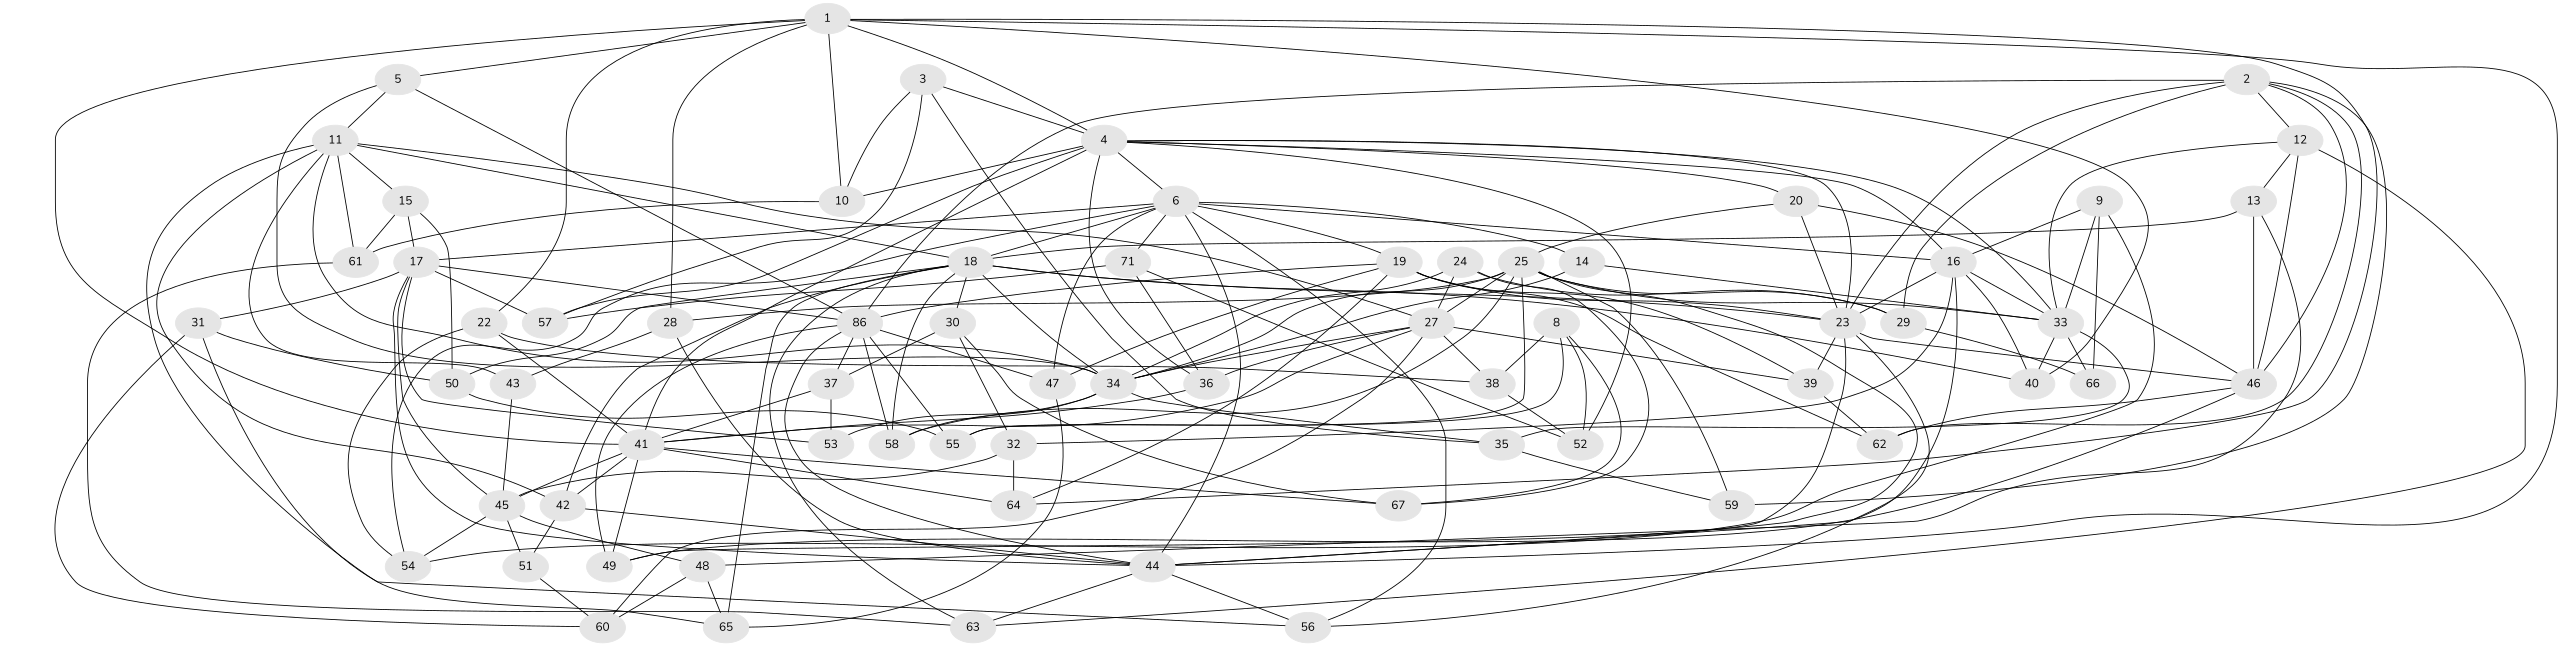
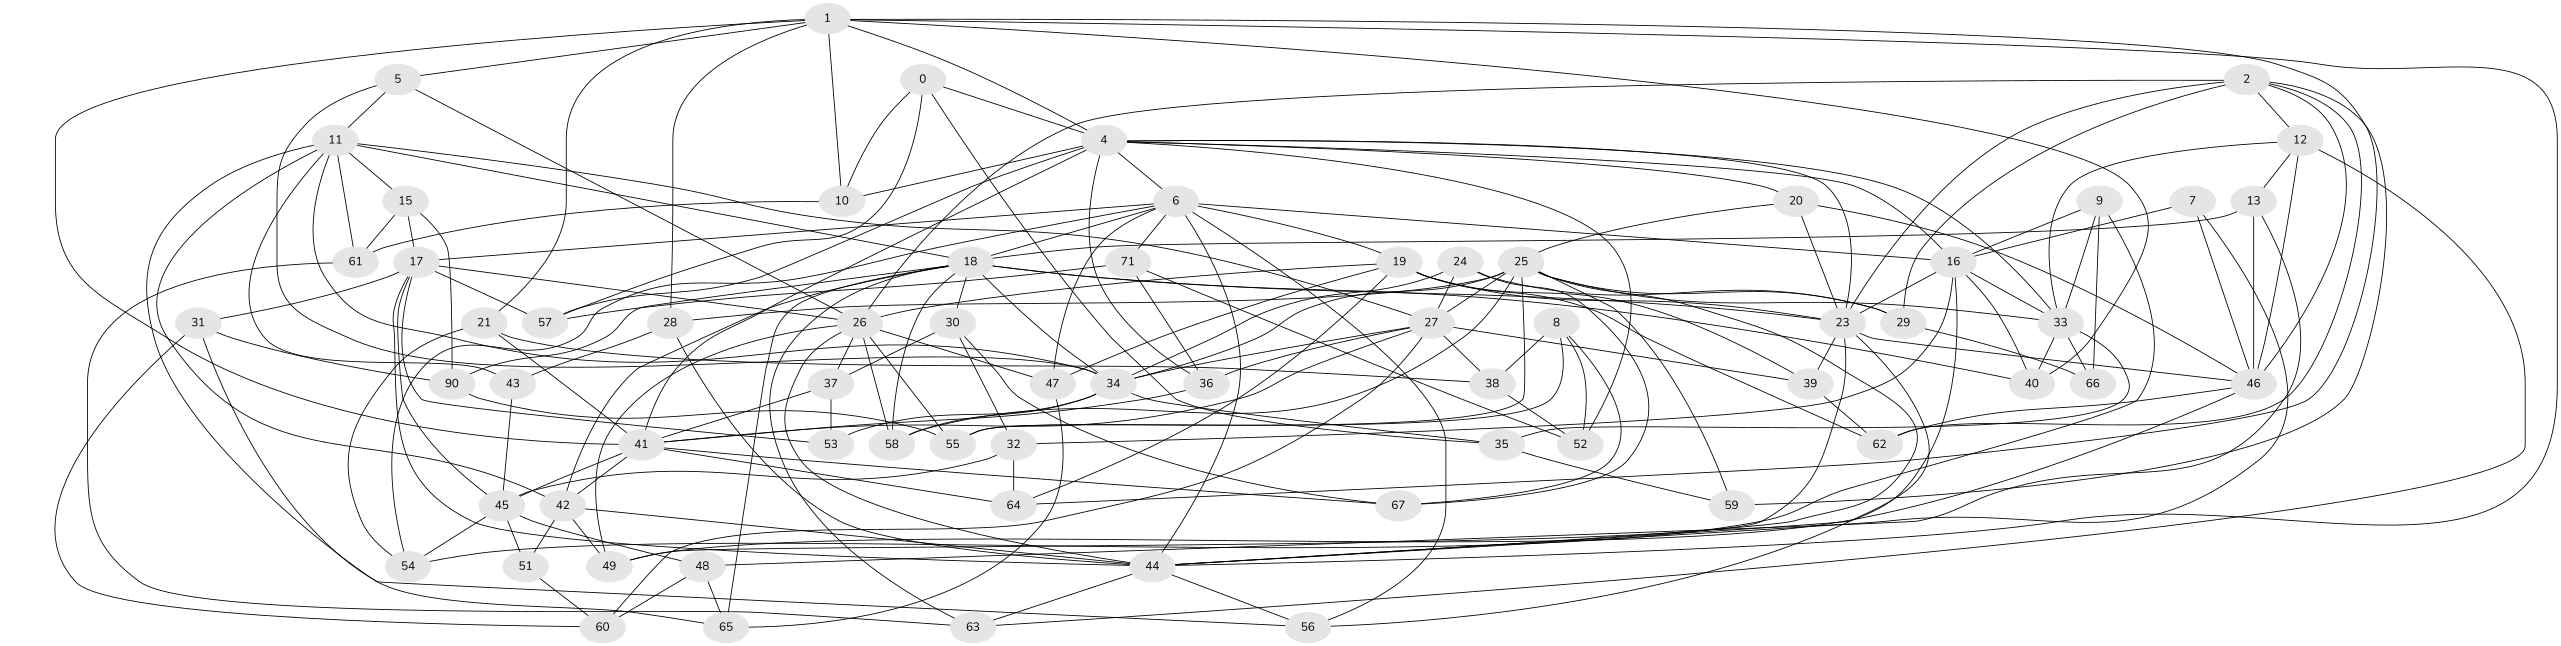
(923, 80) -> (923, 80)
none -> (2193, 201)
(1582, 262) -> none
(484, 323) -> (484, 323)
(860, 323) -> (860, 323)
(452, 384) -> (452, 384)
(625, 506) -> (581, 530)
